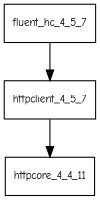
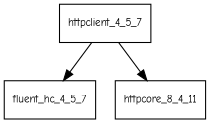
(50, 56) -> (81, 57)
(50, 176) -> (160, 100)
